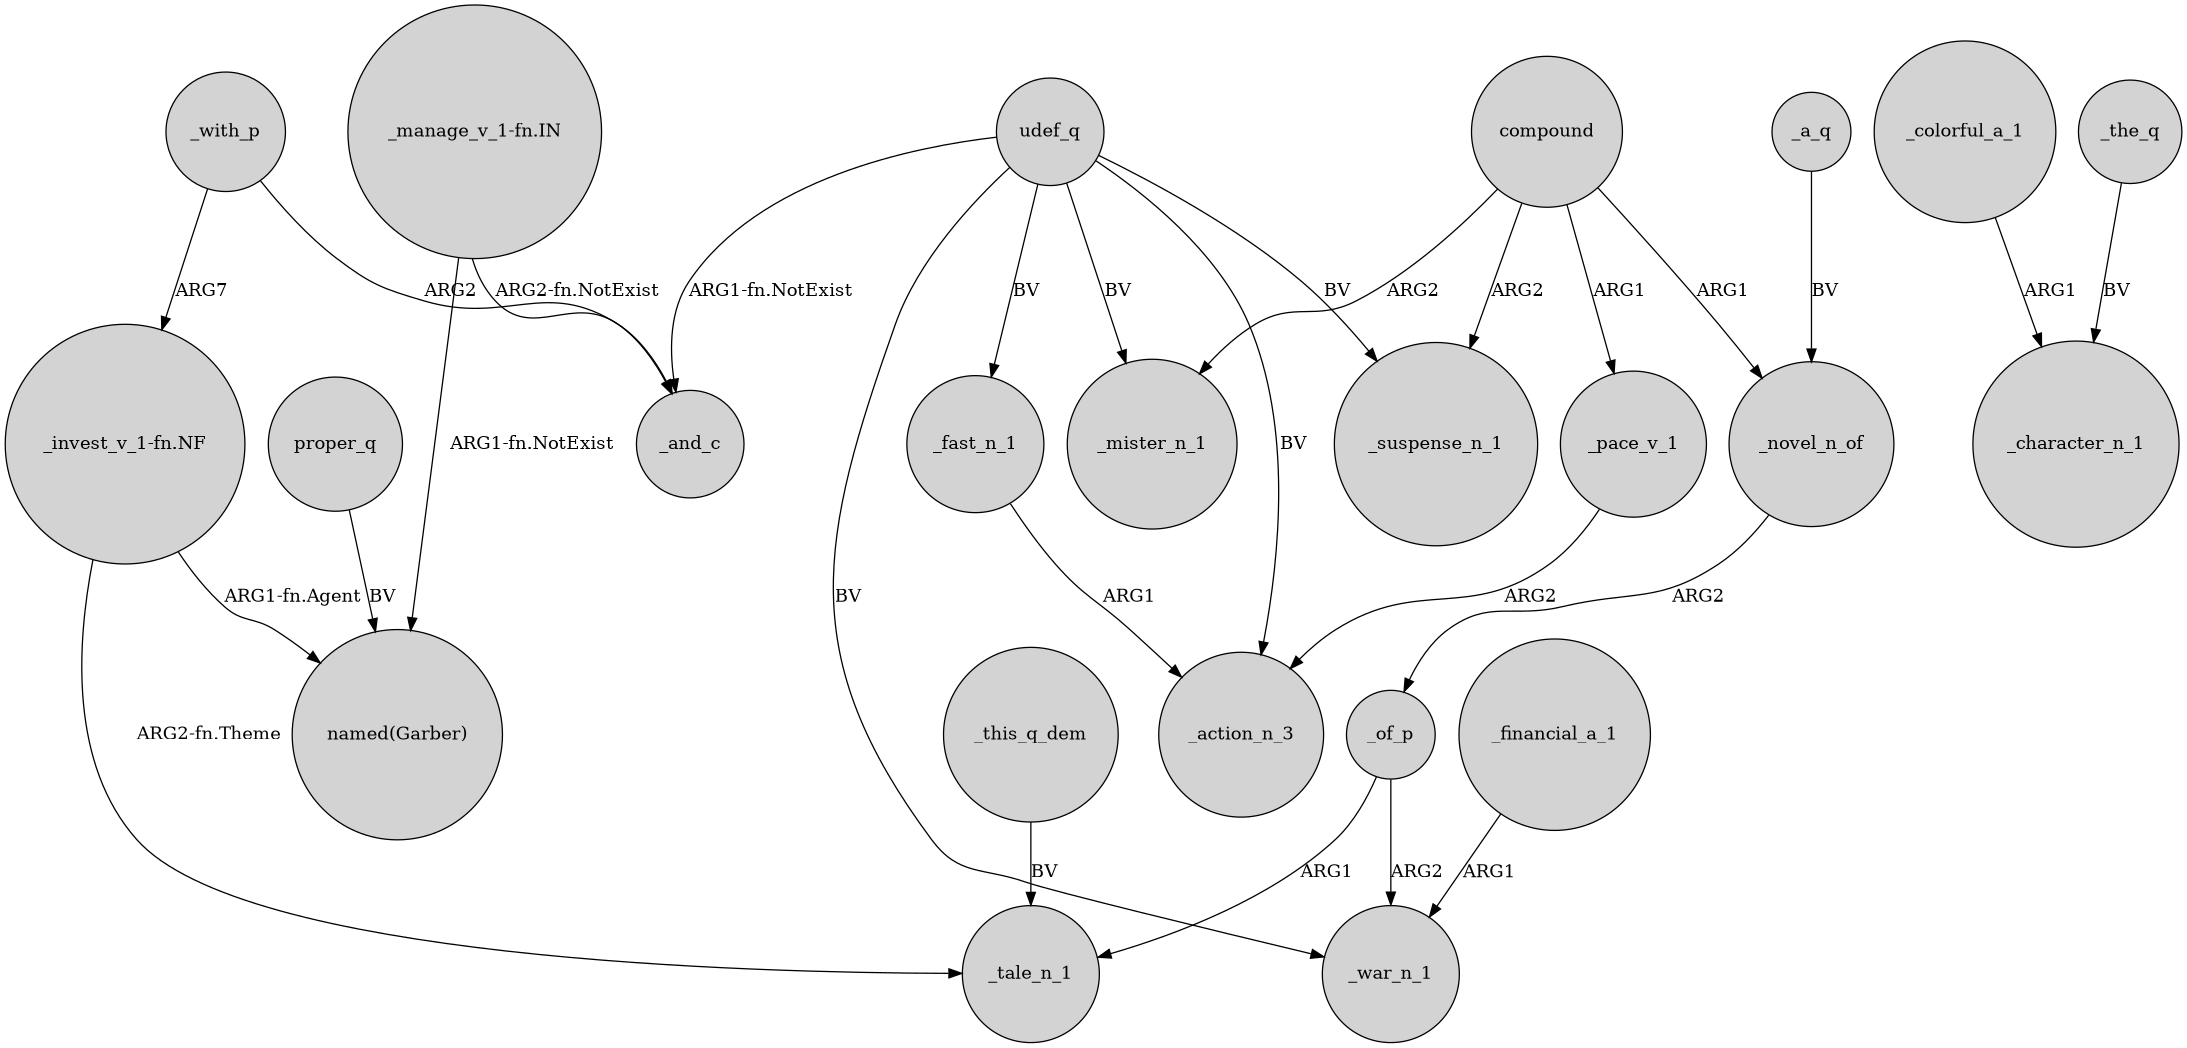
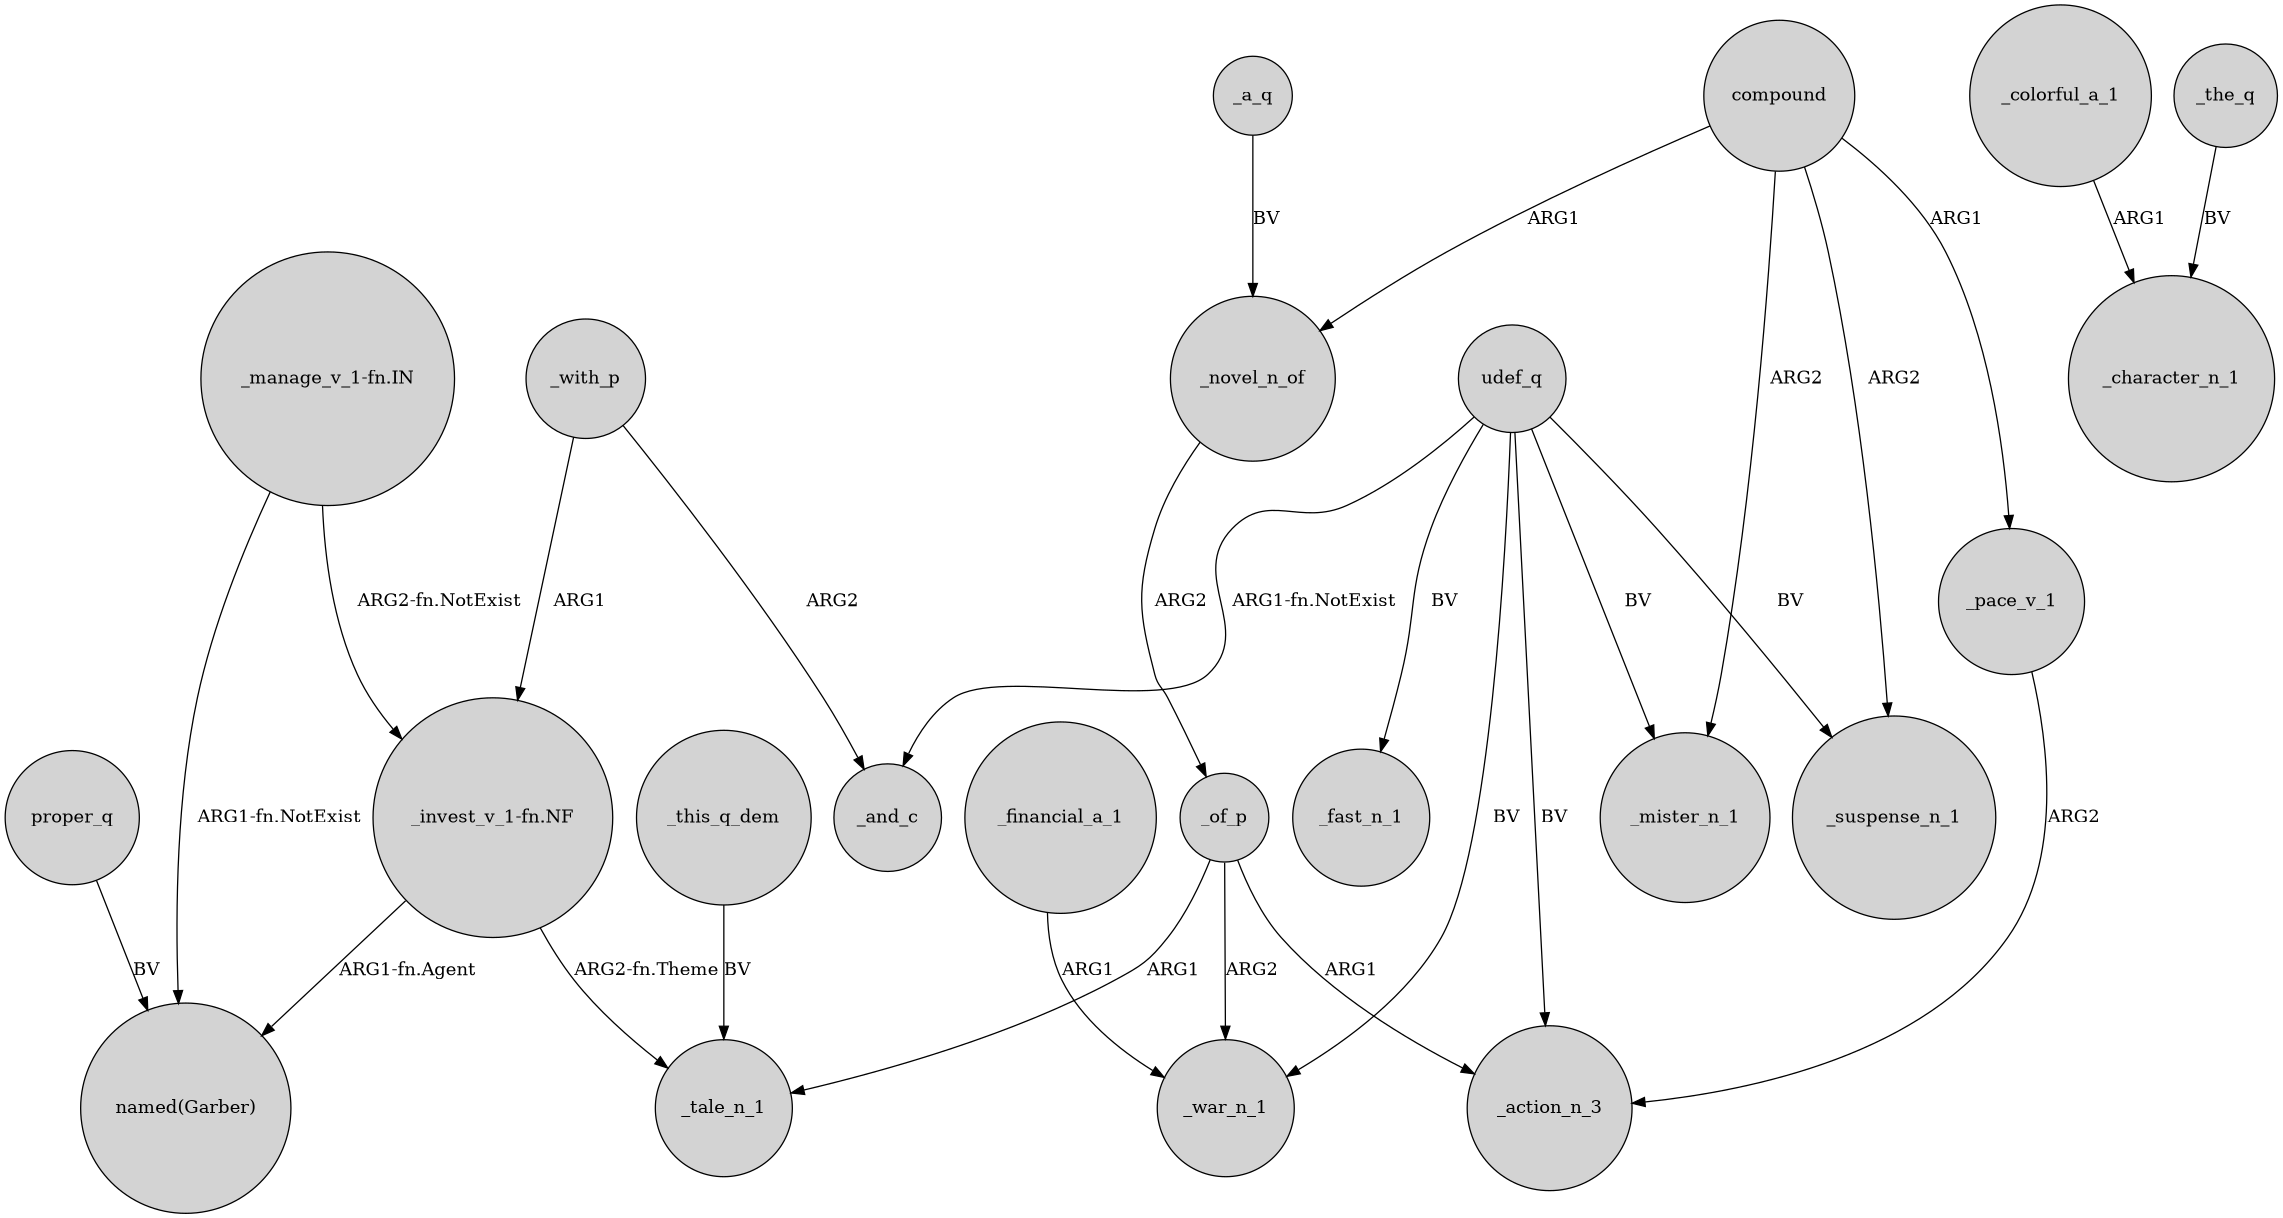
(202, 291) -> (580, 602)
(569, 314) -> (339, 623)
(1084, 593) -> (1331, 984)
